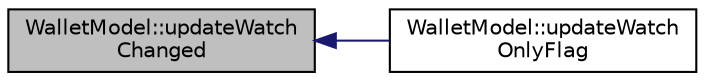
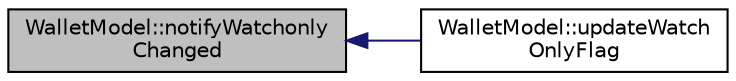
(162, 41) -> (177, 41)
